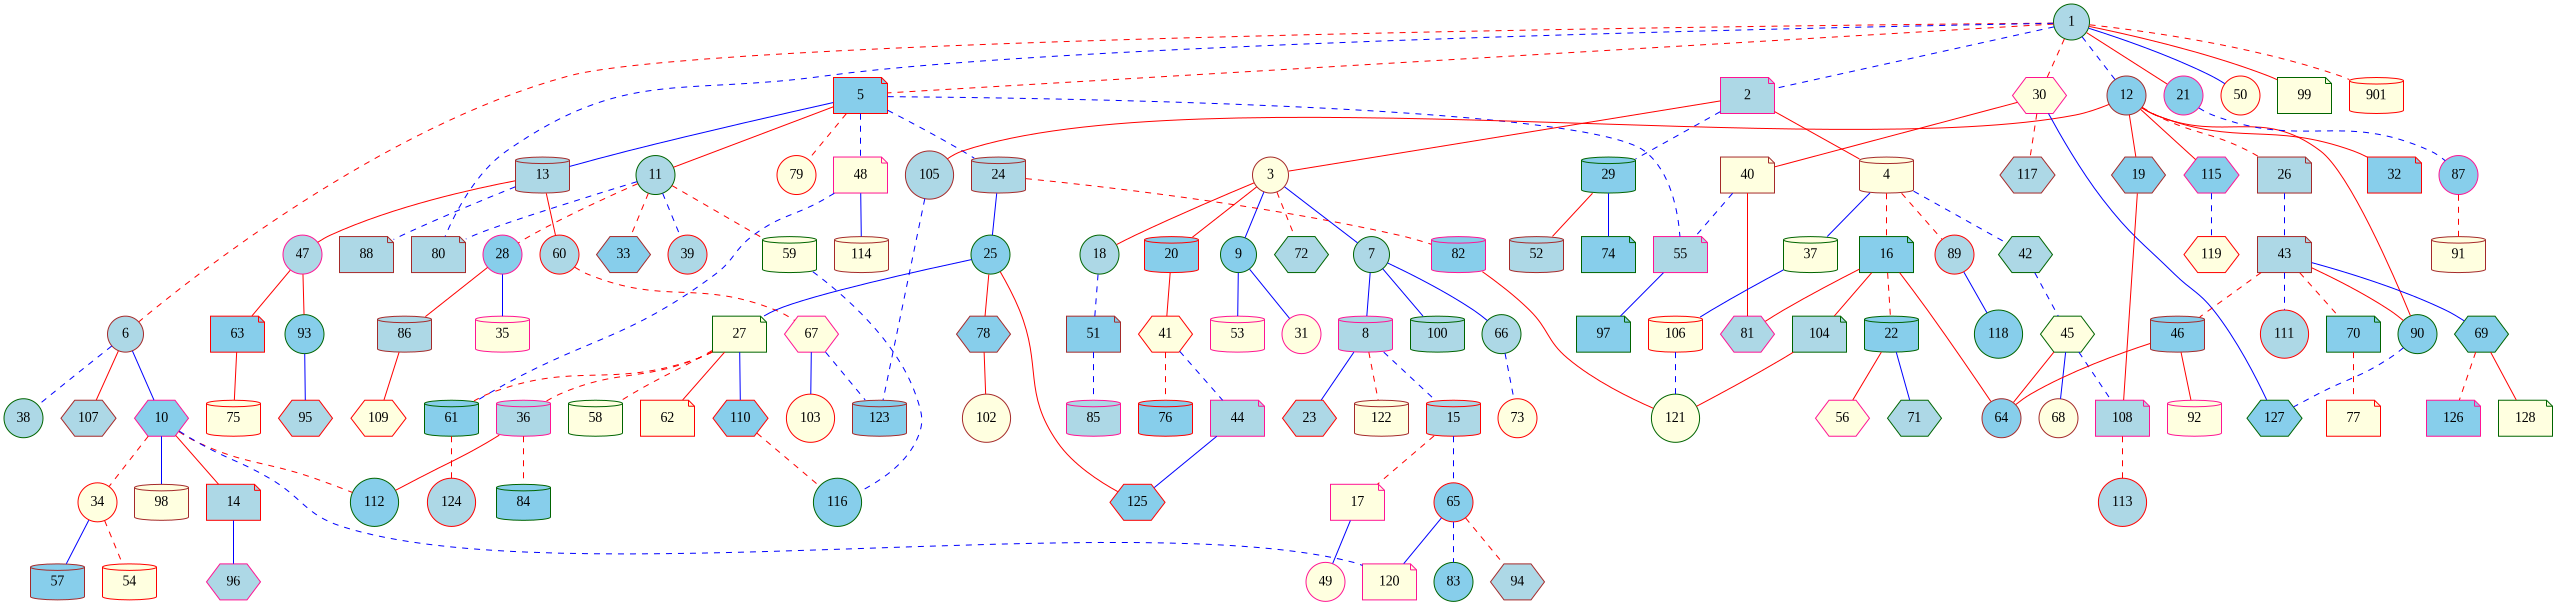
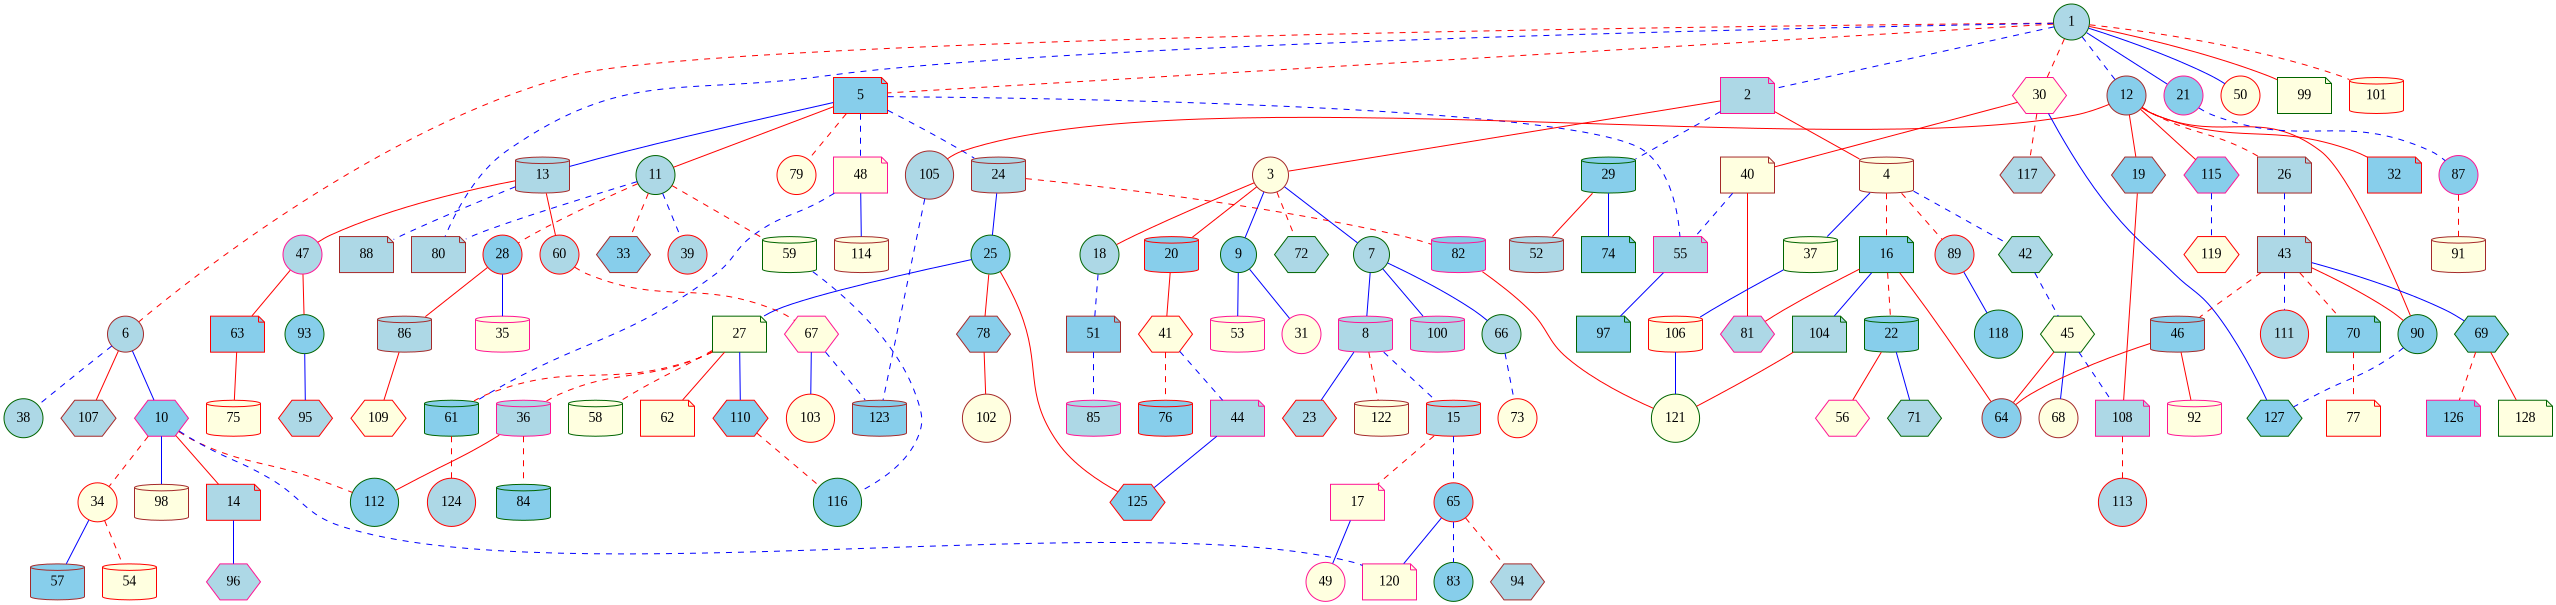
(2127, 58) -> (2127, 58)
(2376, 96) -> (2376, 96)
(502, 255) -> (502, 255)
(1853, 294) -> (1853, 294)
(1438, 334) -> (1438, 334)
(1676, 373) -> (1676, 373)
